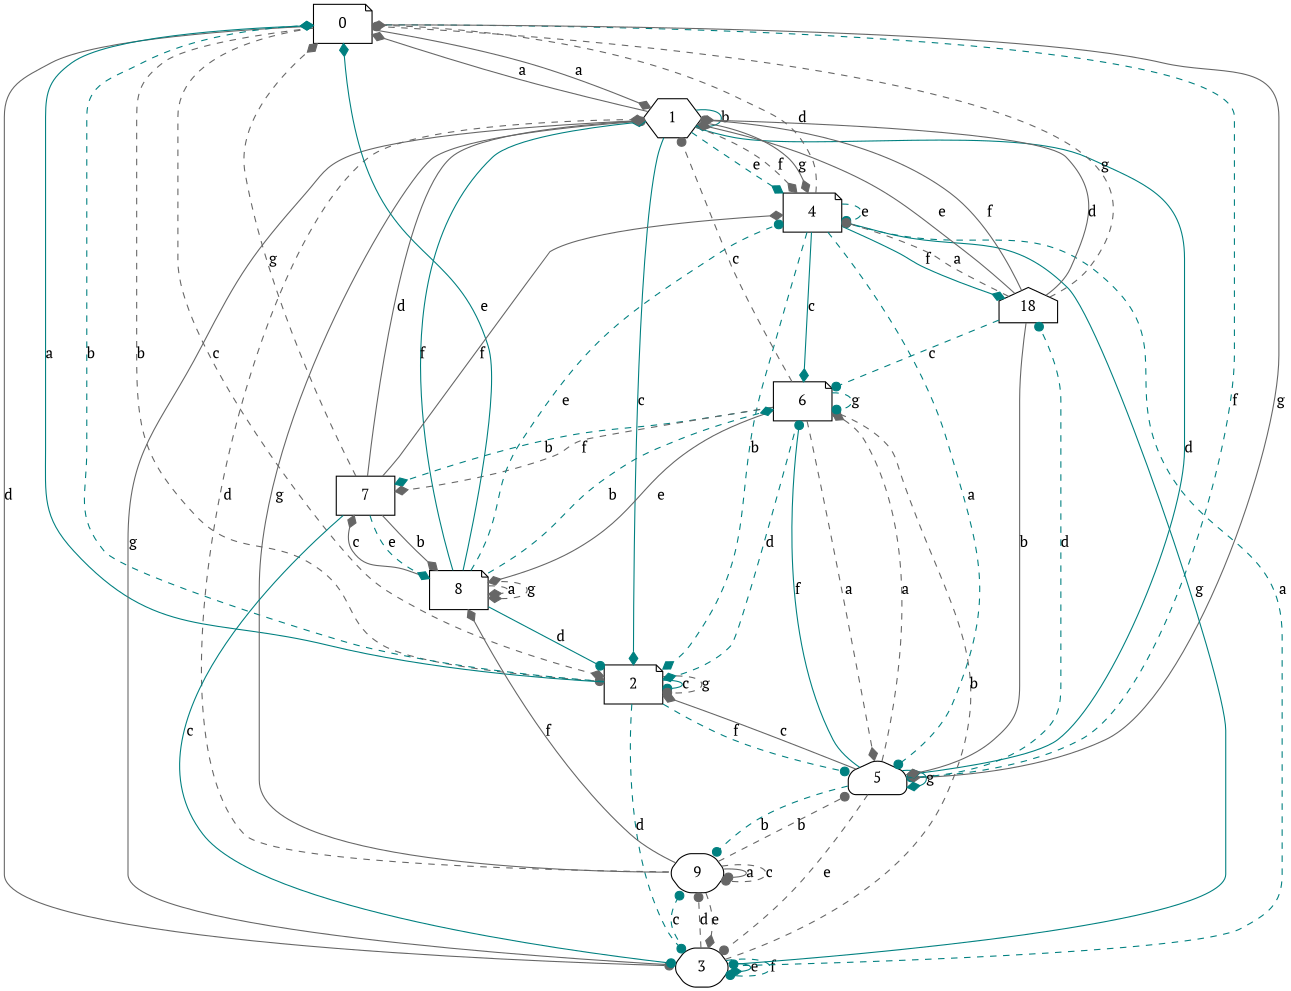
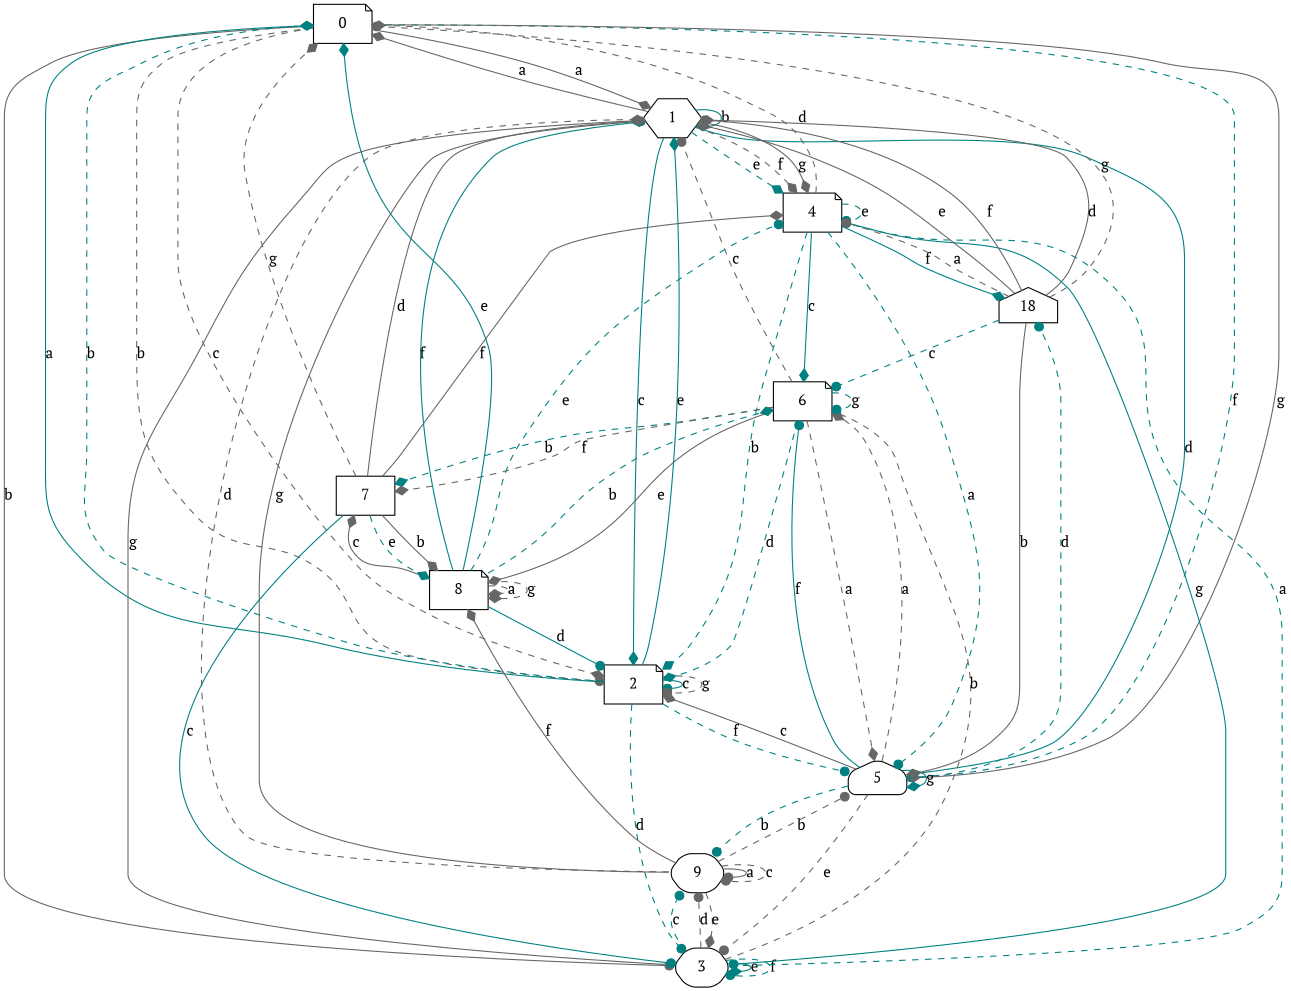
none -> (677, 409)
(9, 496) -> (9, 496)
